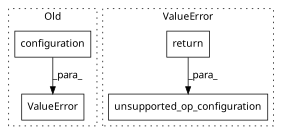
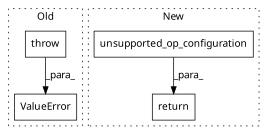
(188, 17) -> (174, 17)
(53, 44) -> (46, 44)
(188, 72) -> (174, 72)
